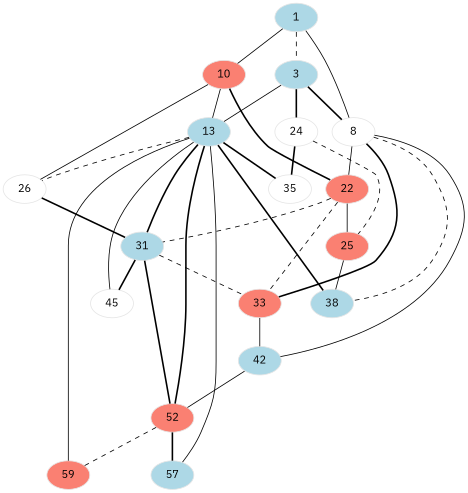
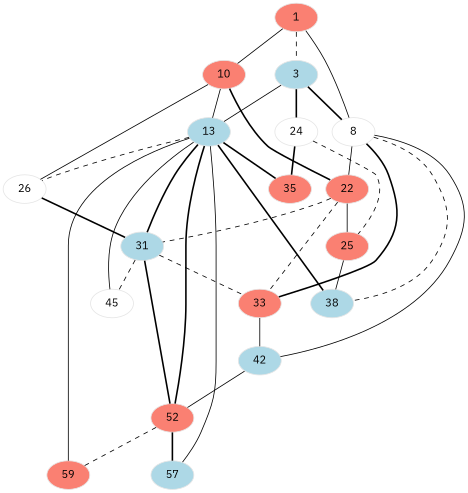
(296, 17) -> (296, 17)
(290, 189) -> (290, 189)
(127, 275) -> (127, 275)
